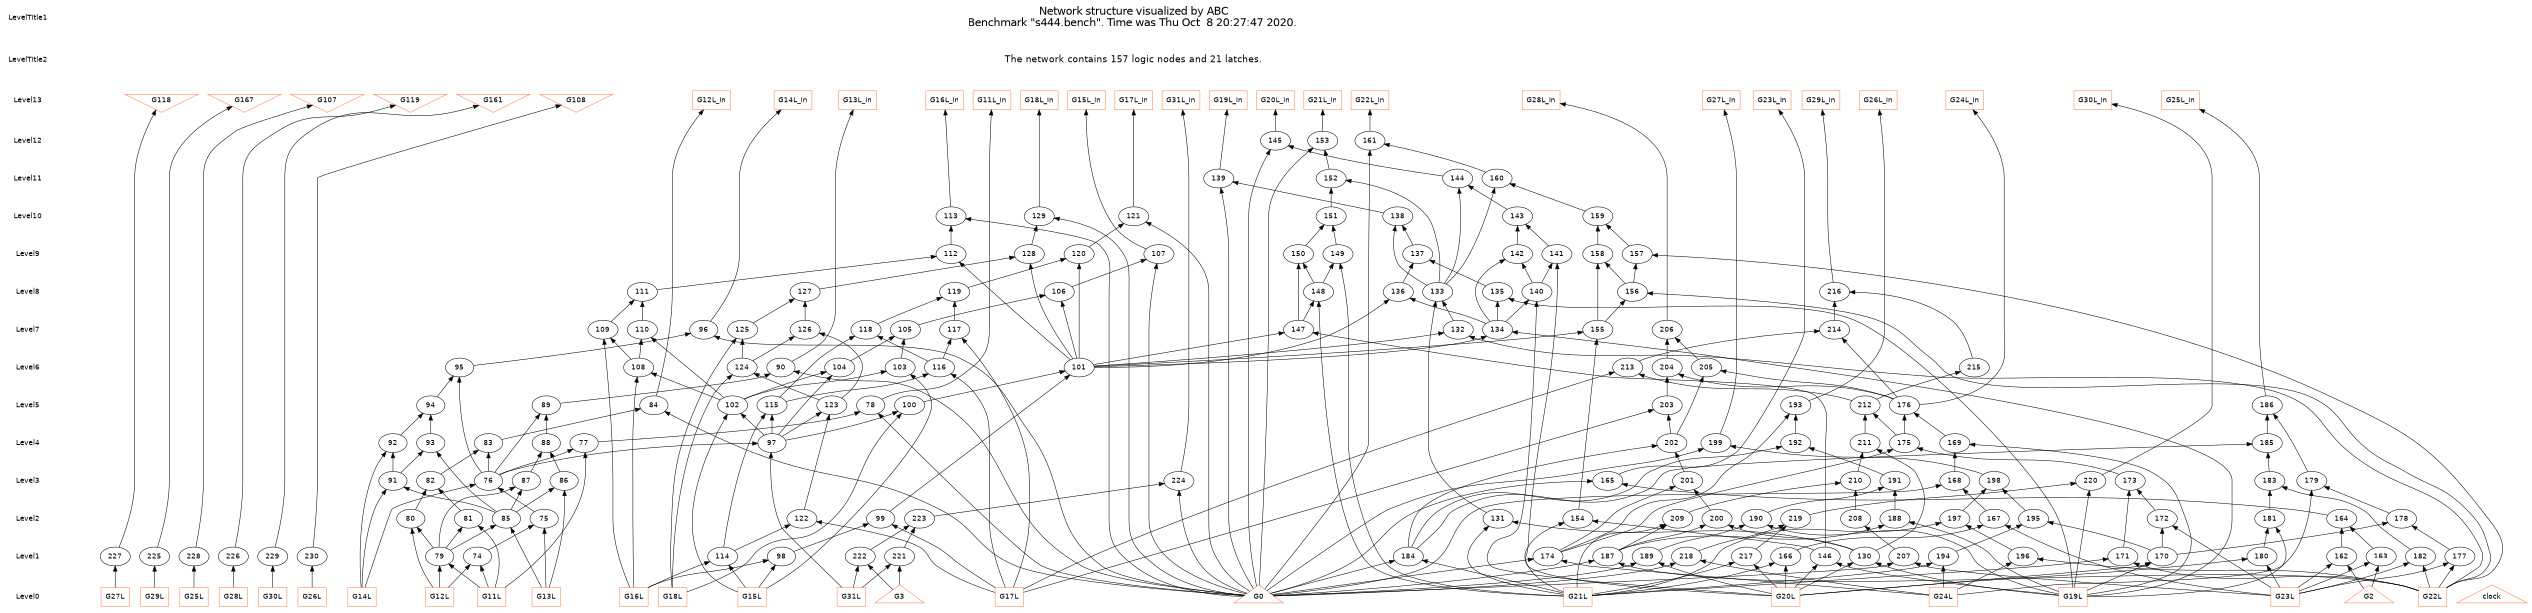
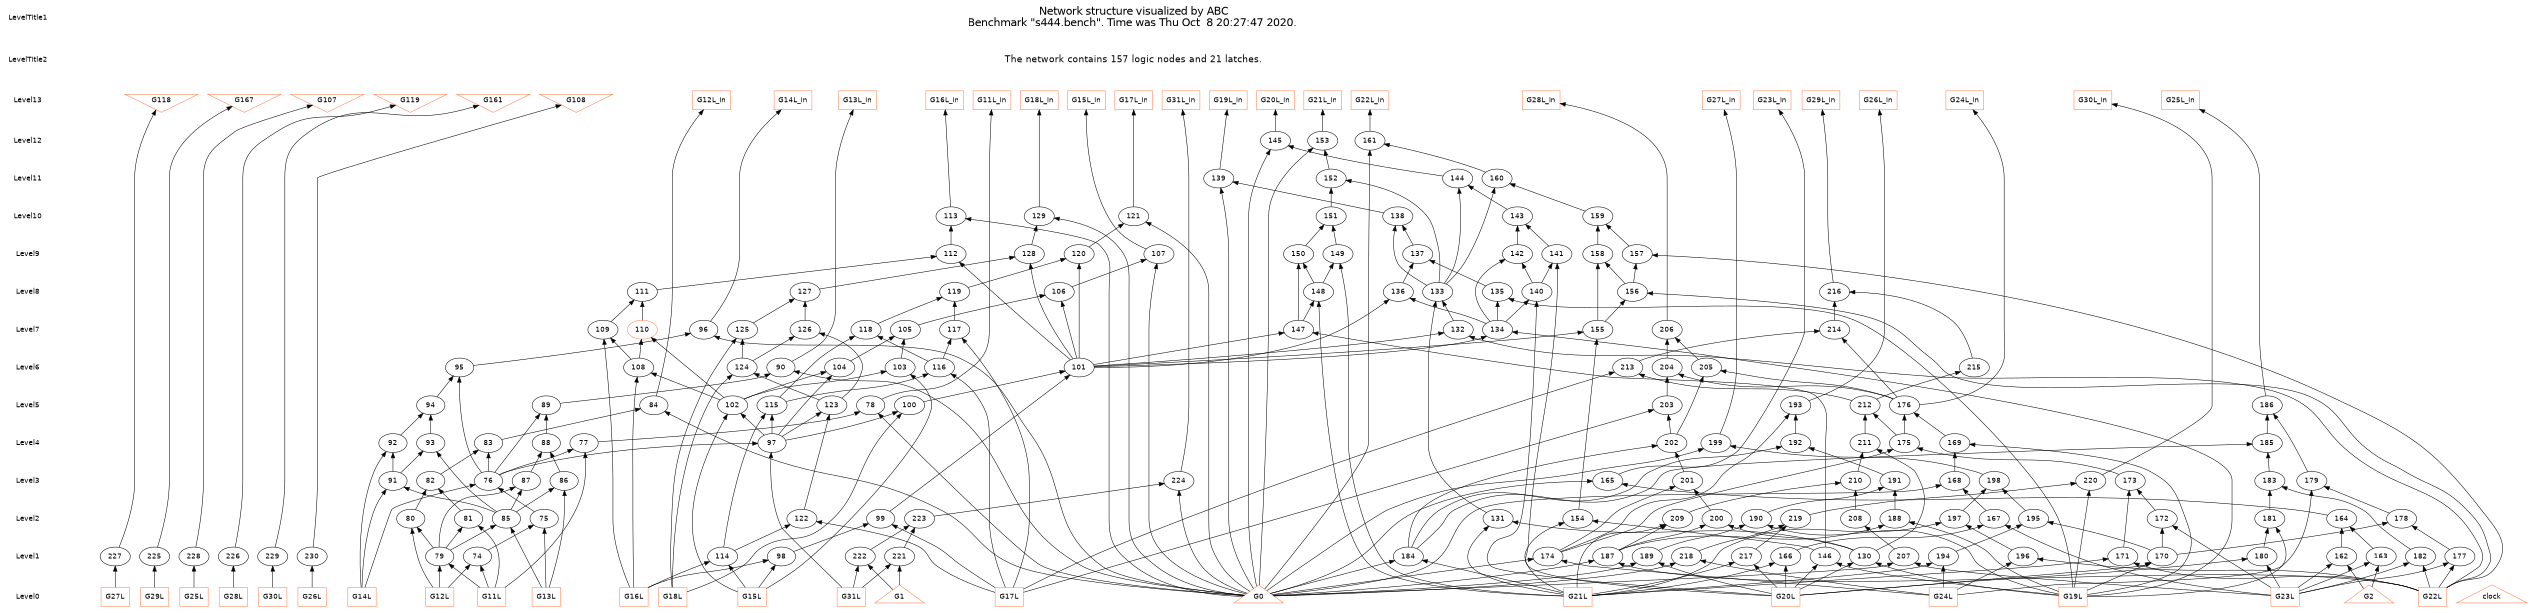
(642, 330) -> (642, 330)
(900, 597) -> (900, 597)
